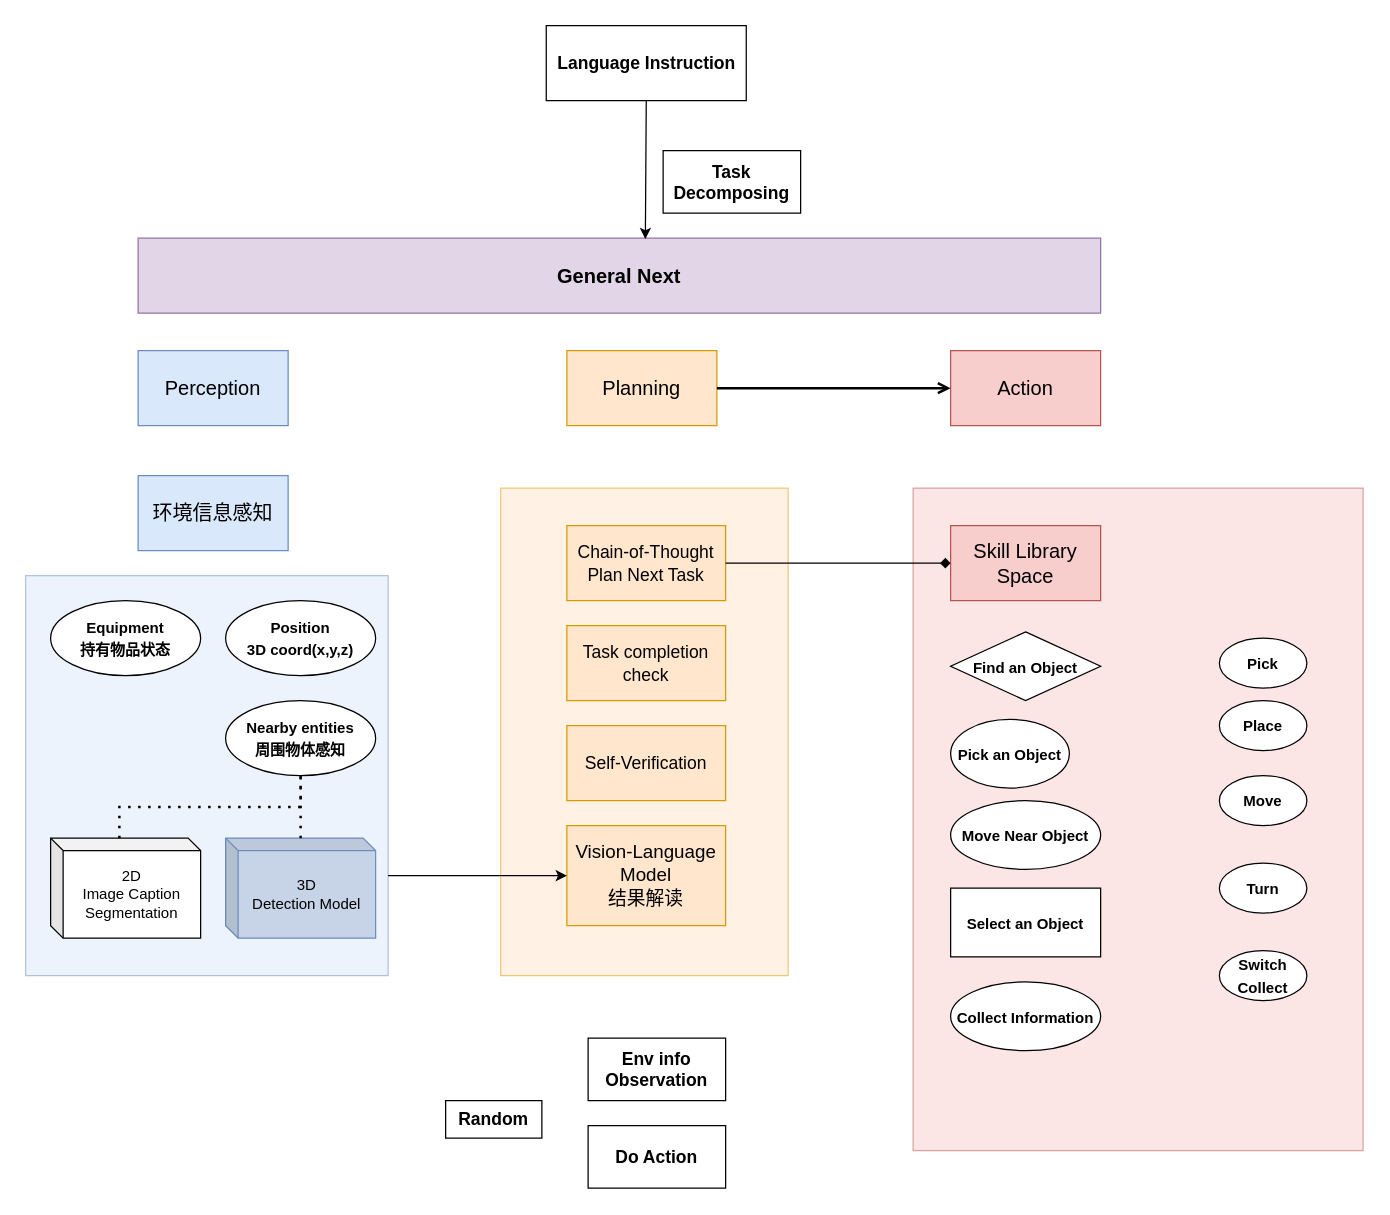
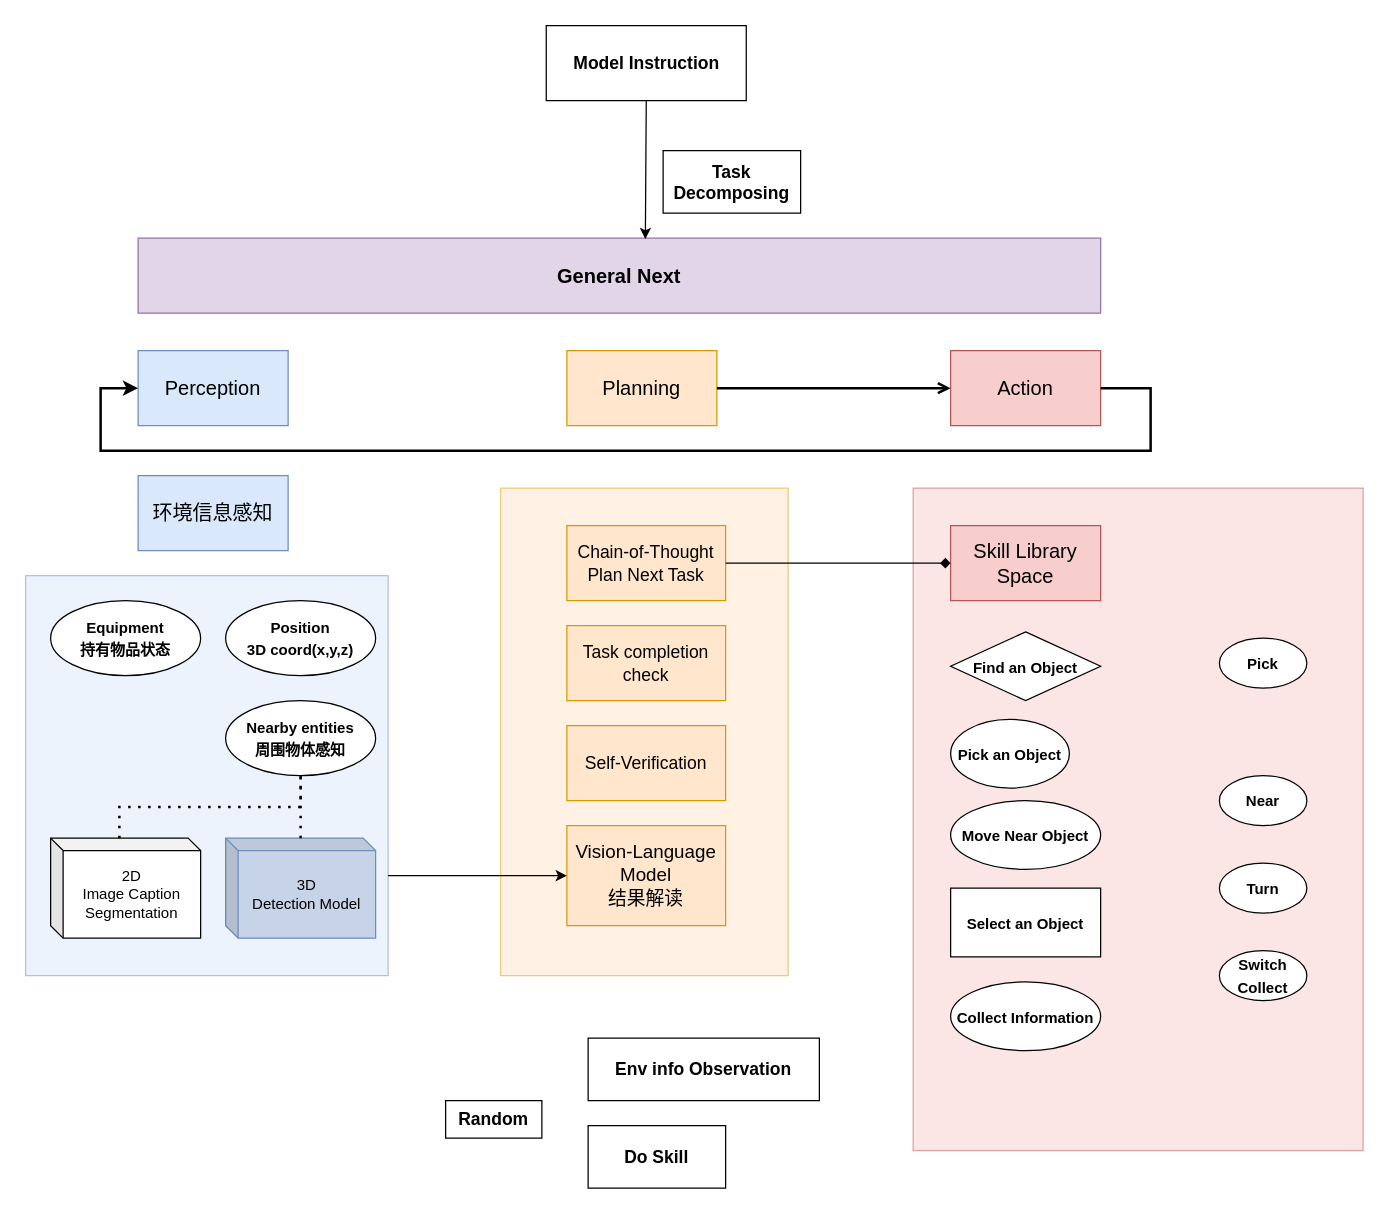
(647, 63) -> (647, 63)
none -> (638, 451)
(1263, 726) -> none
(1263, 801) -> (1263, 801)
(657, 1069) -> (704, 1069)
(657, 1157) -> (657, 1157)
